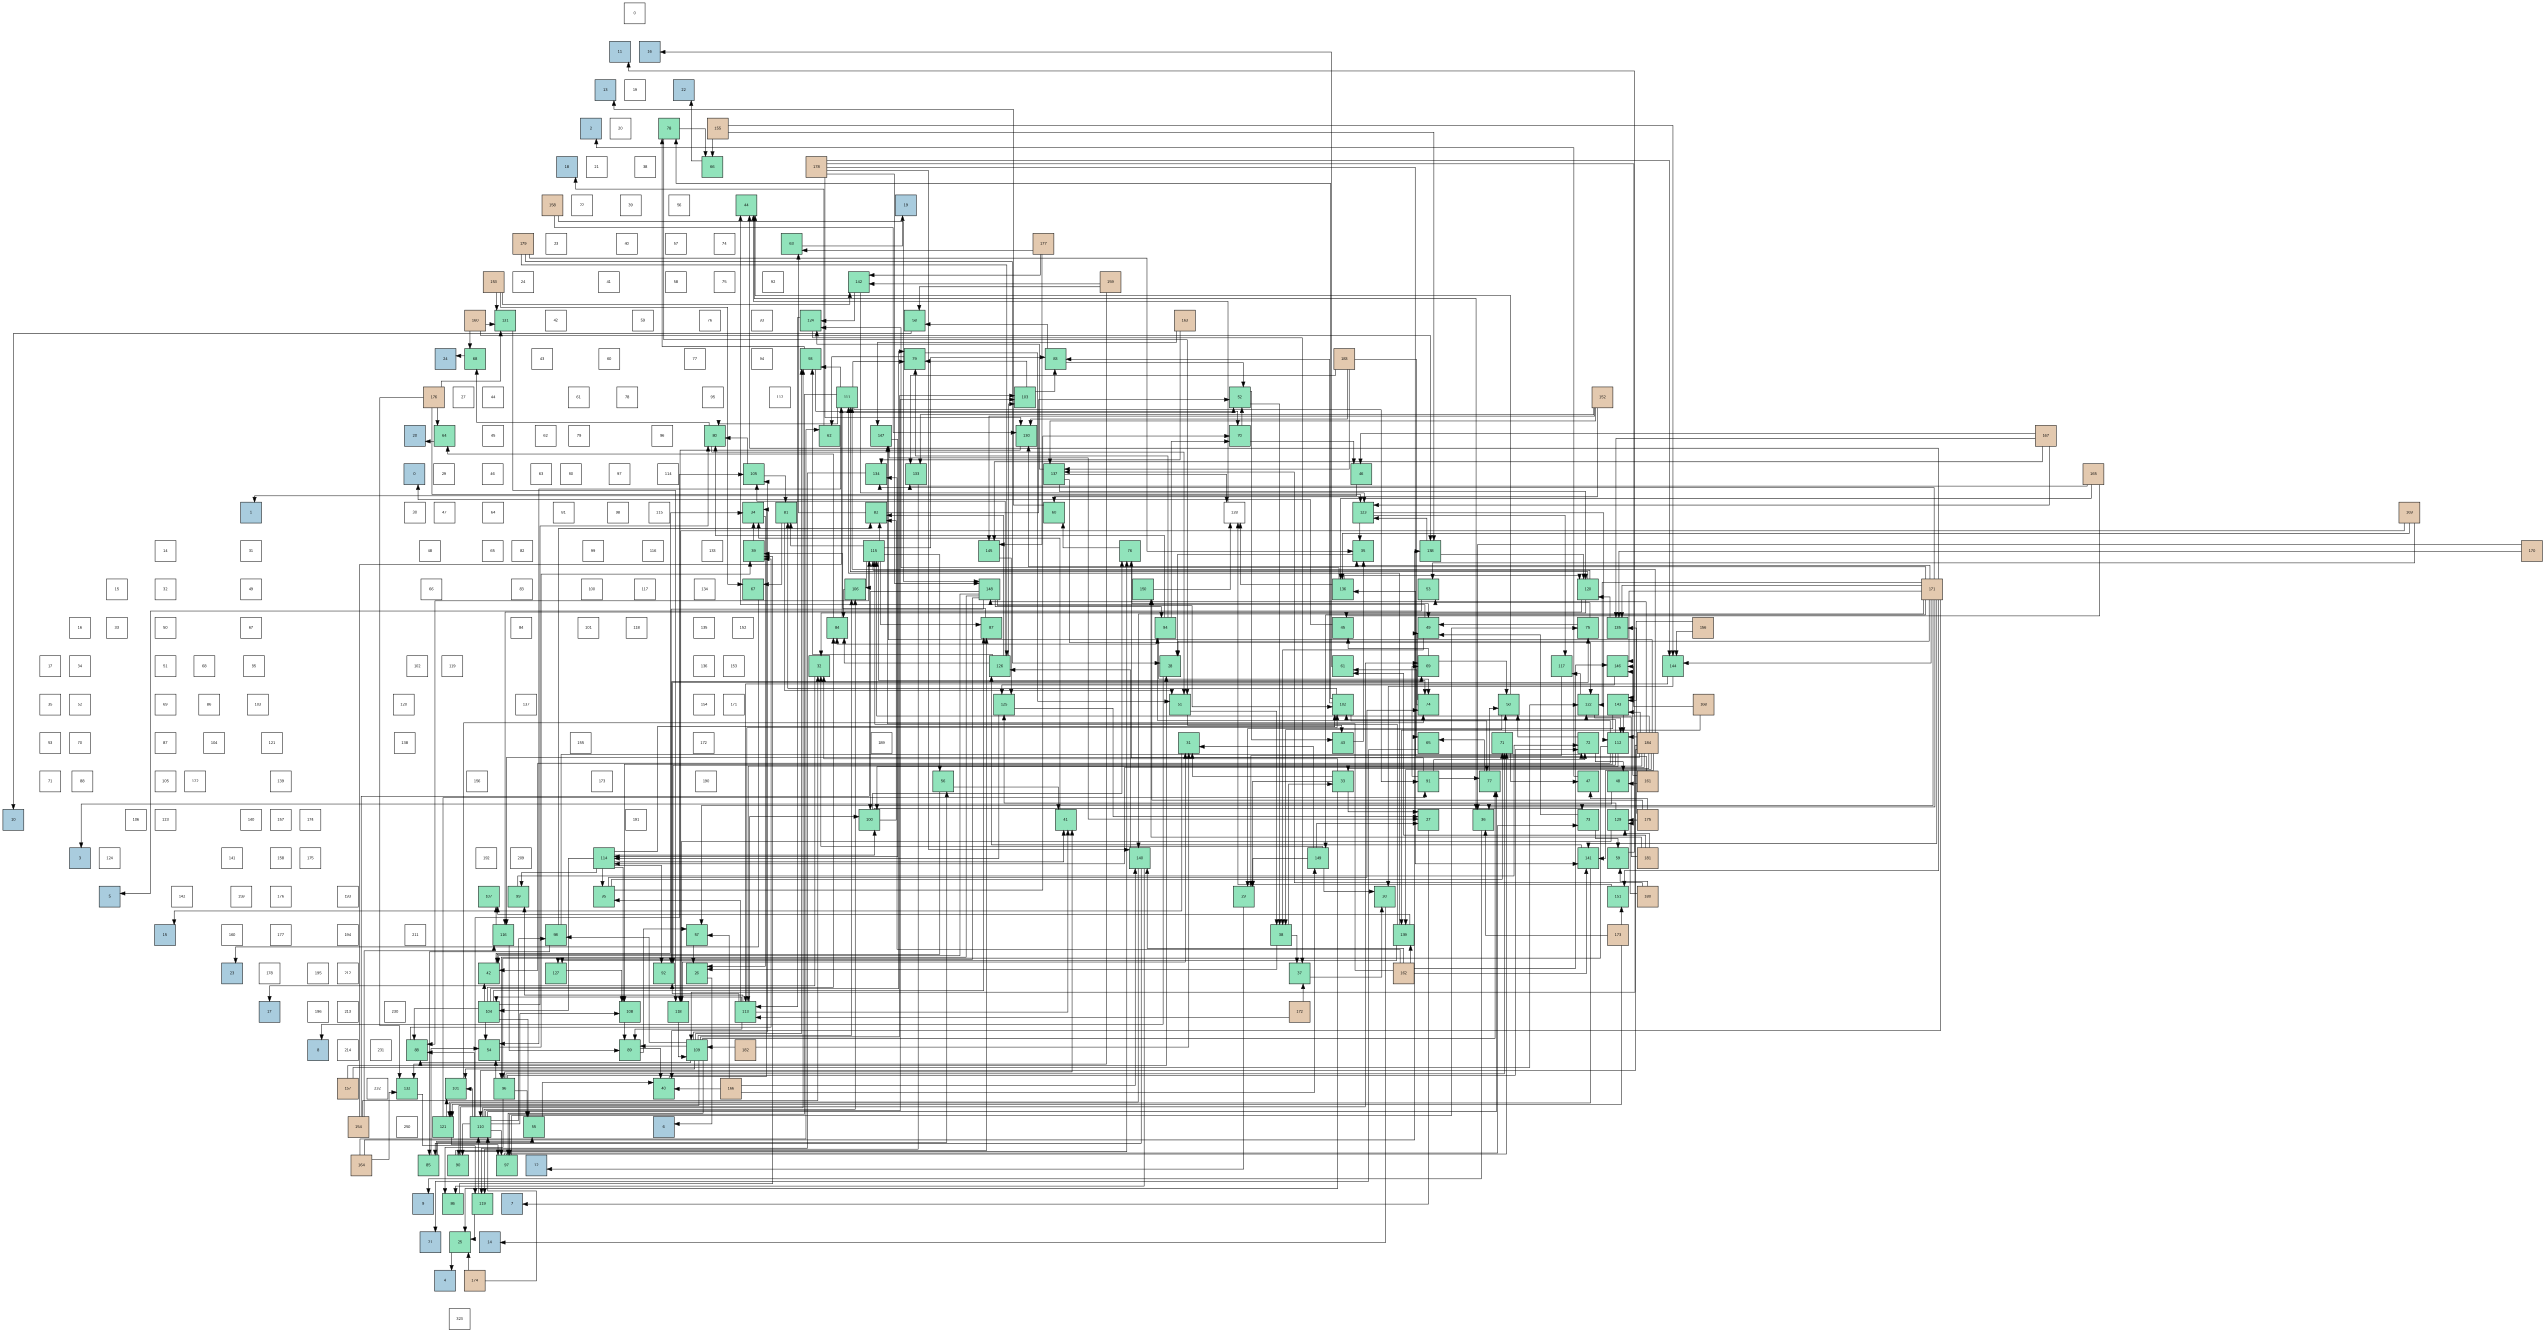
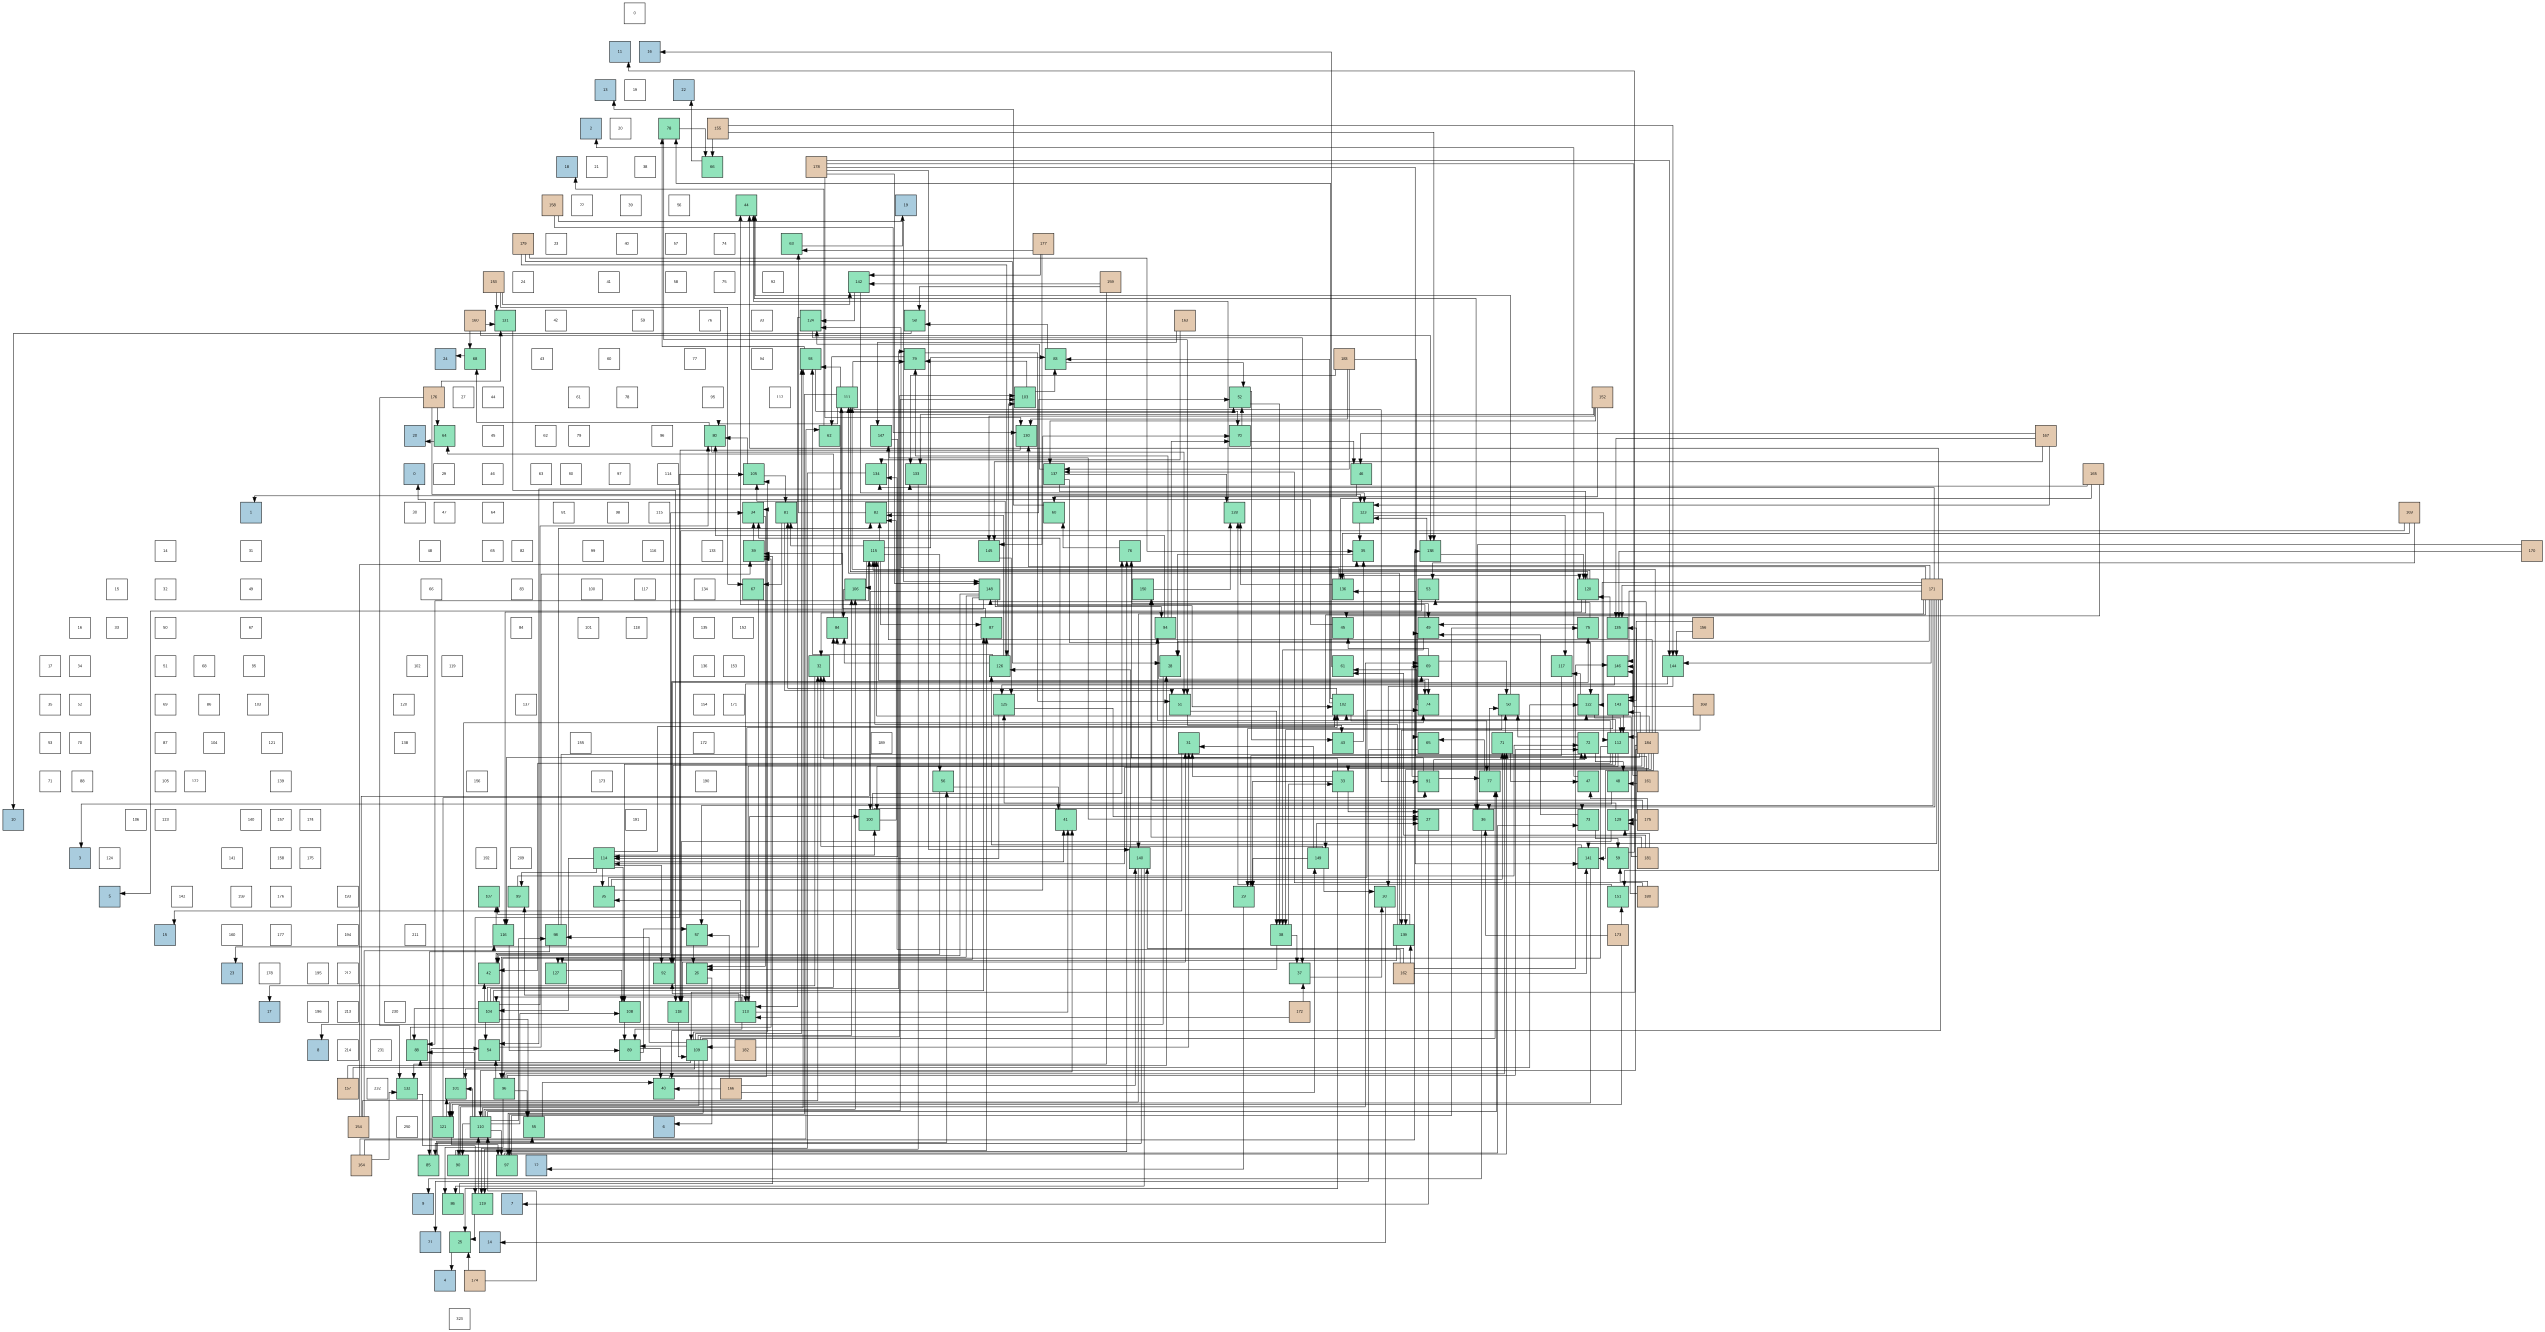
(1234, 513) -> (1234, 513)
(1127, 724) -> none
